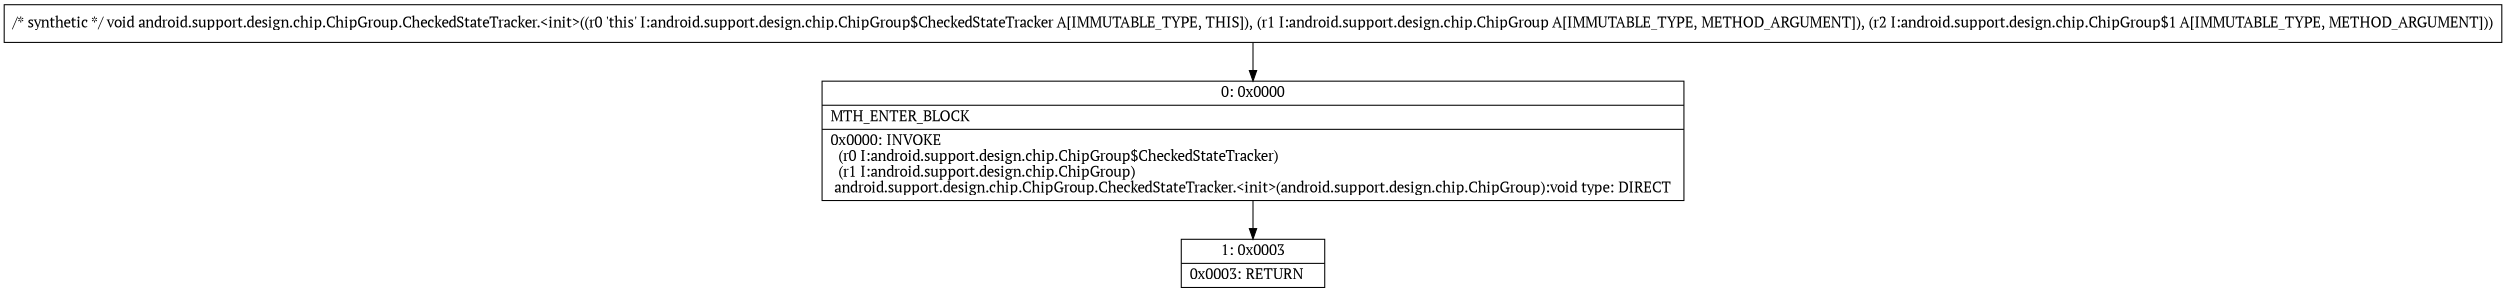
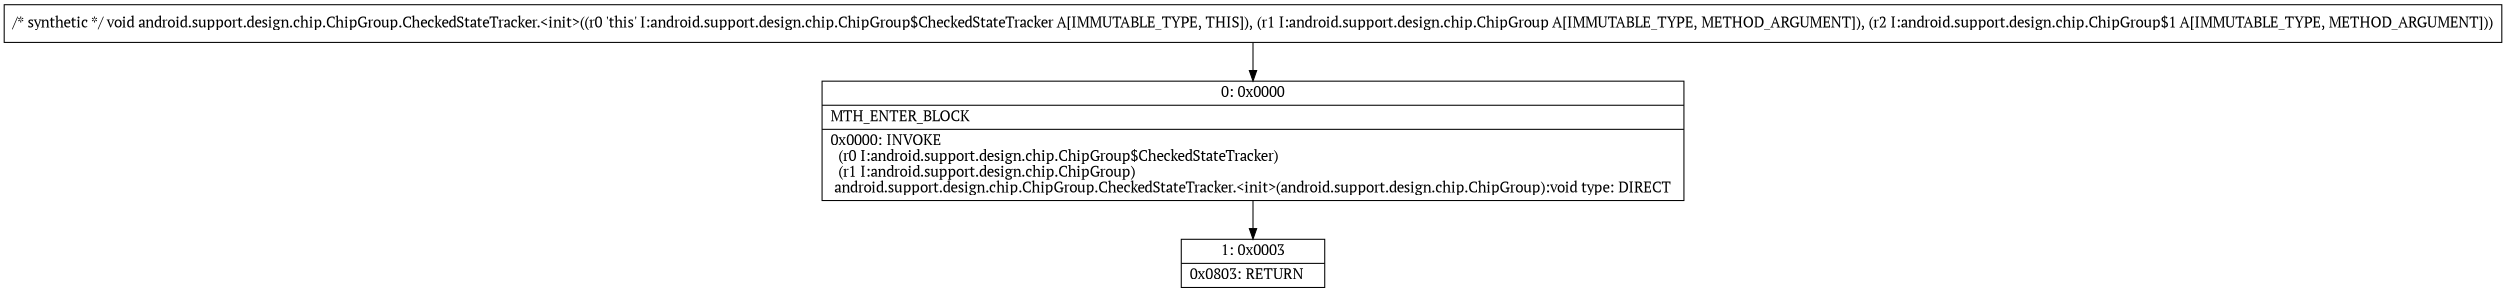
(1253, 275) -> (1253, 275)
